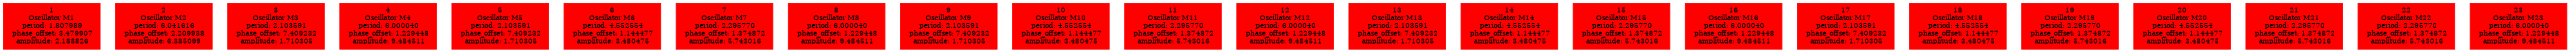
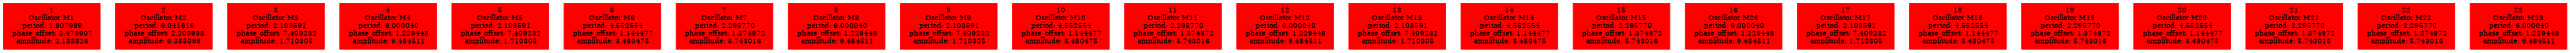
(1734, 18) -> (1734, 18)
